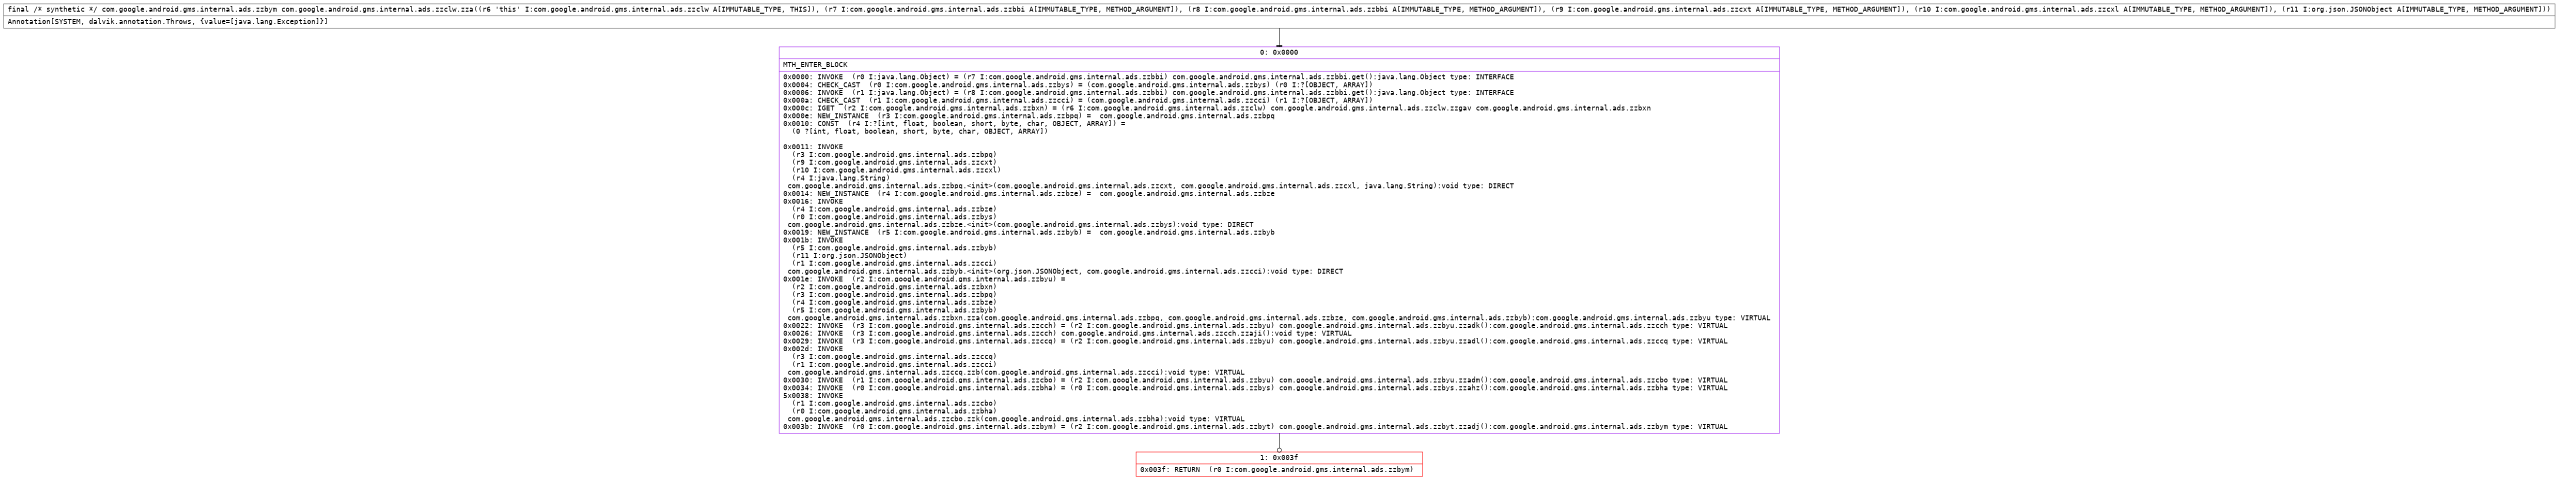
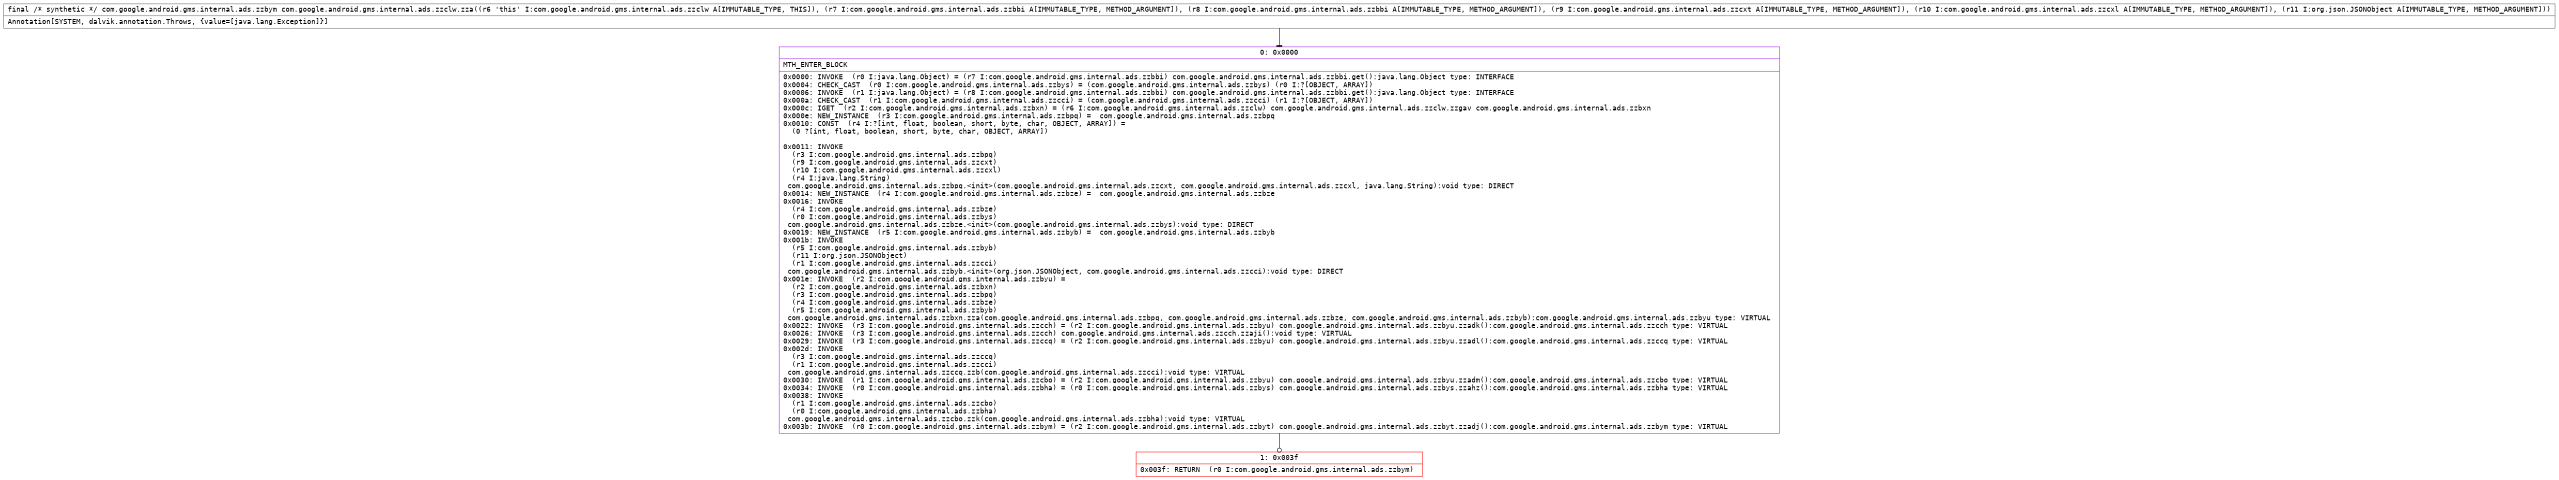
(818, 396) -> (818, 396)
